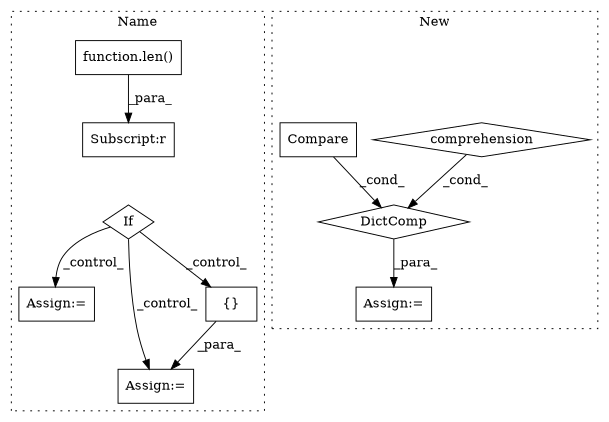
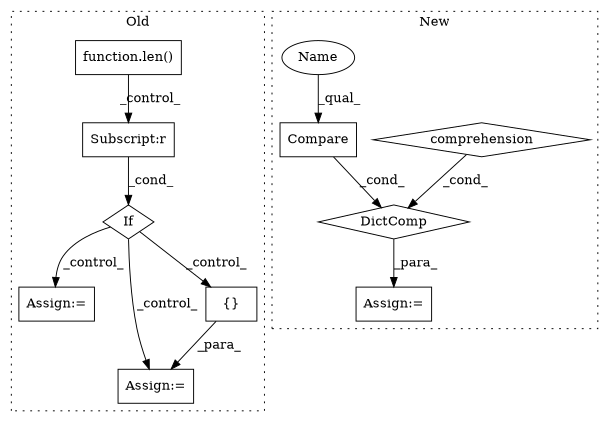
(138, 22) -> (138, 22)
none -> (318, 58)
(150, 99) -> (150, 99)
none -> (128, 176)
